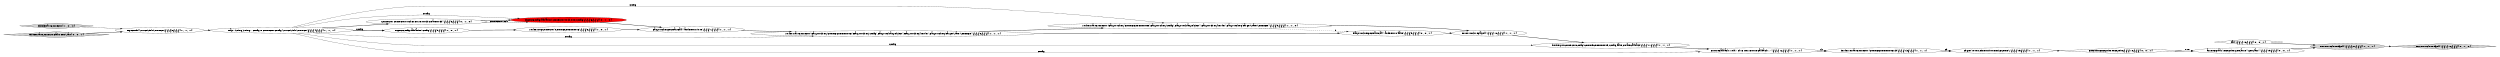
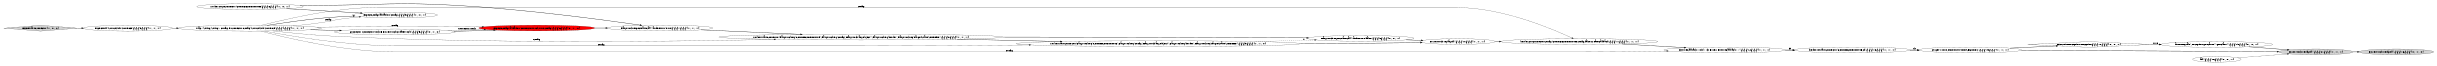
(101, 28) -> (80, 28)
(491, 30) -> (324, 11)
(56, 35) -> none
(2249, 42) -> (2217, 59)
(2292, 44) -> (2262, 56)
(2444, 46) -> (2396, 52)
none -> (2149, 51)
